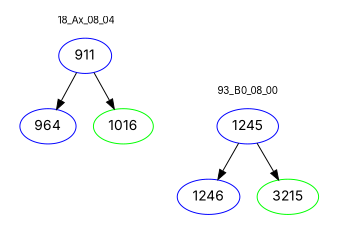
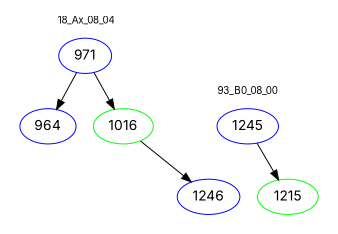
(85, 56) -> (85, 56)
(231, 157) -> (162, 158)
(288, 197) -> (288, 197)
